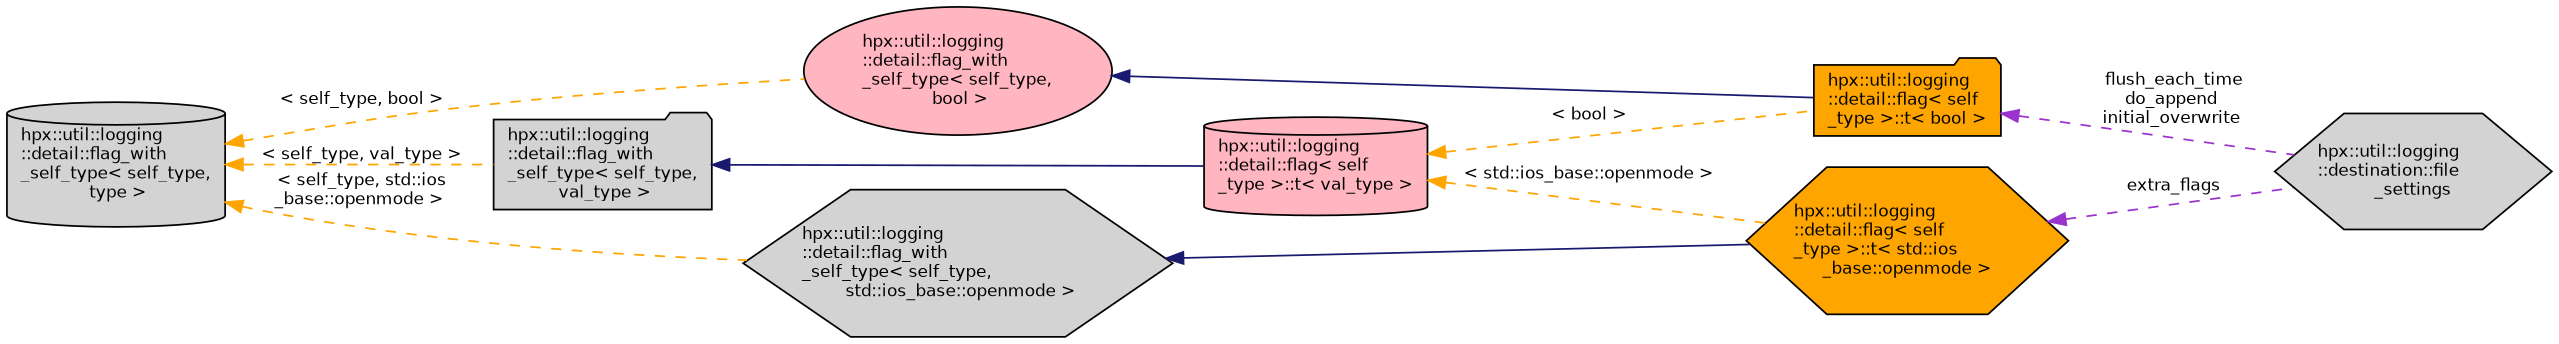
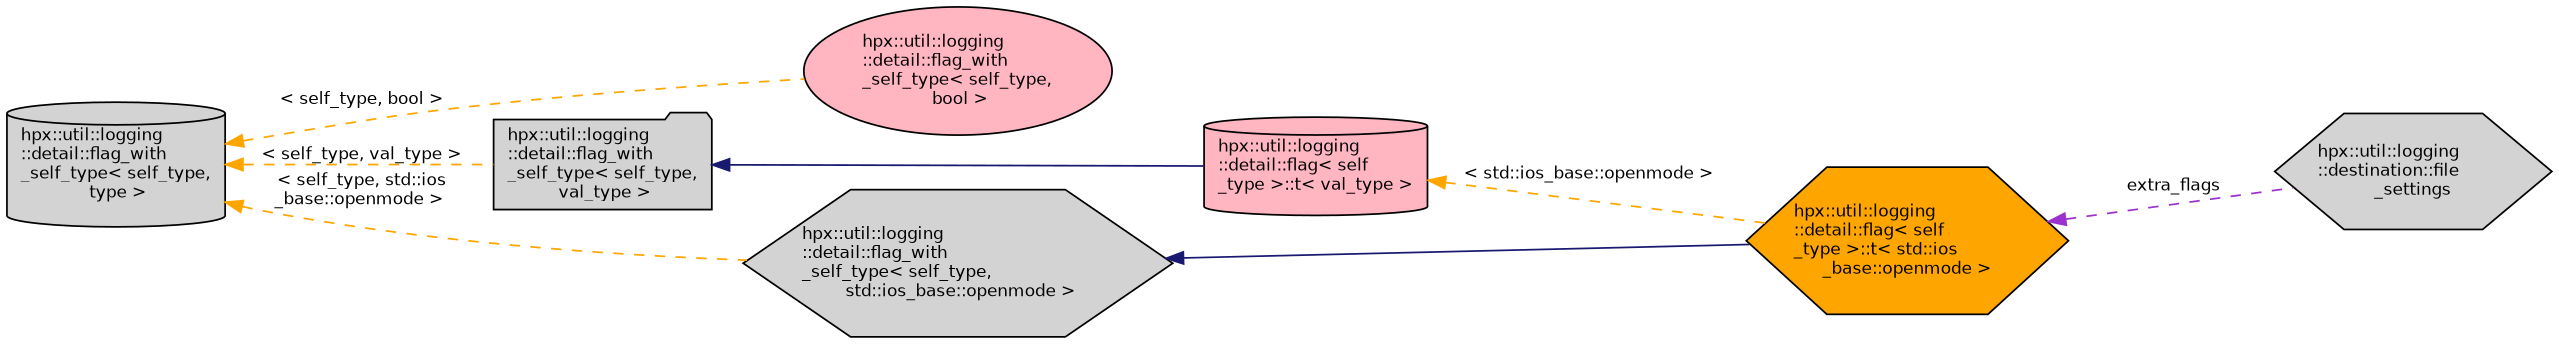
(1907, 100) -> none
